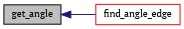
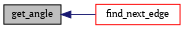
(138, 15) -> (138, 15)
